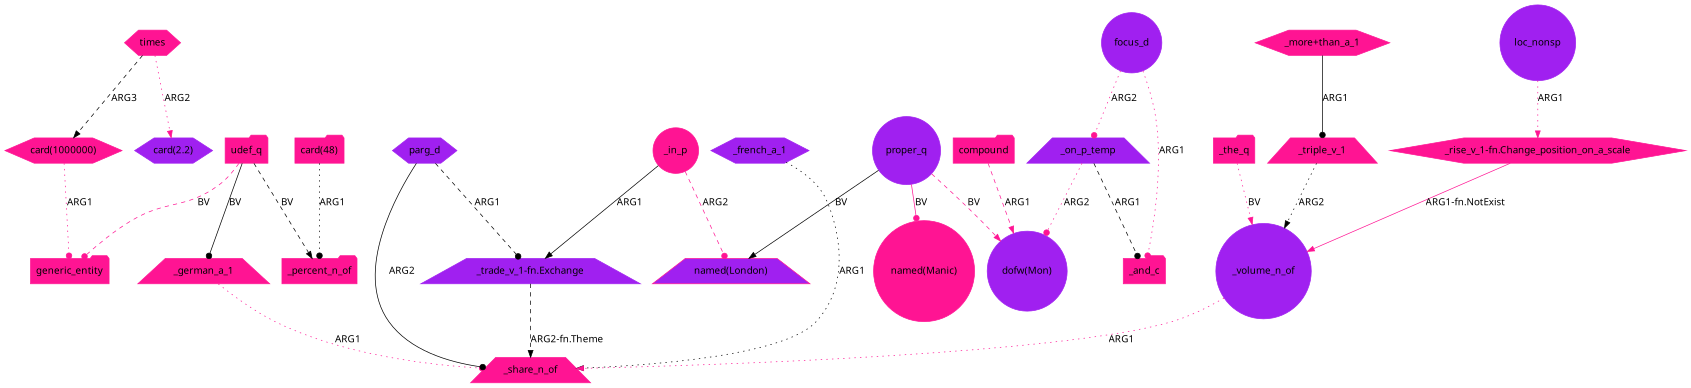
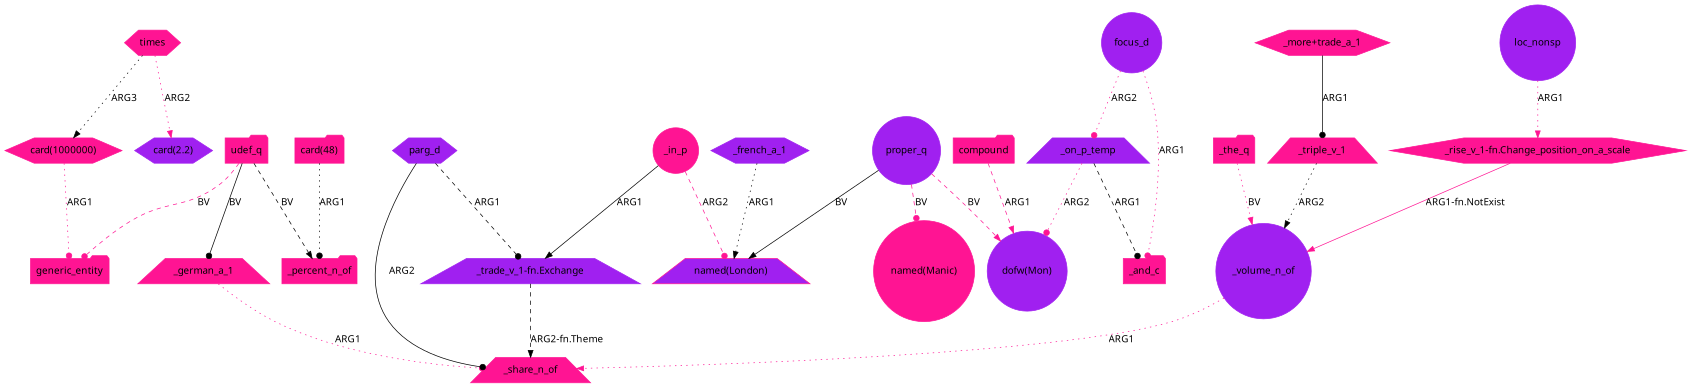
(1322, 43) -> (1322, 43)
(110, 94) -> (110, 94)
(914, 200) -> (914, 200)
(793, 336) -> (746, 207)
